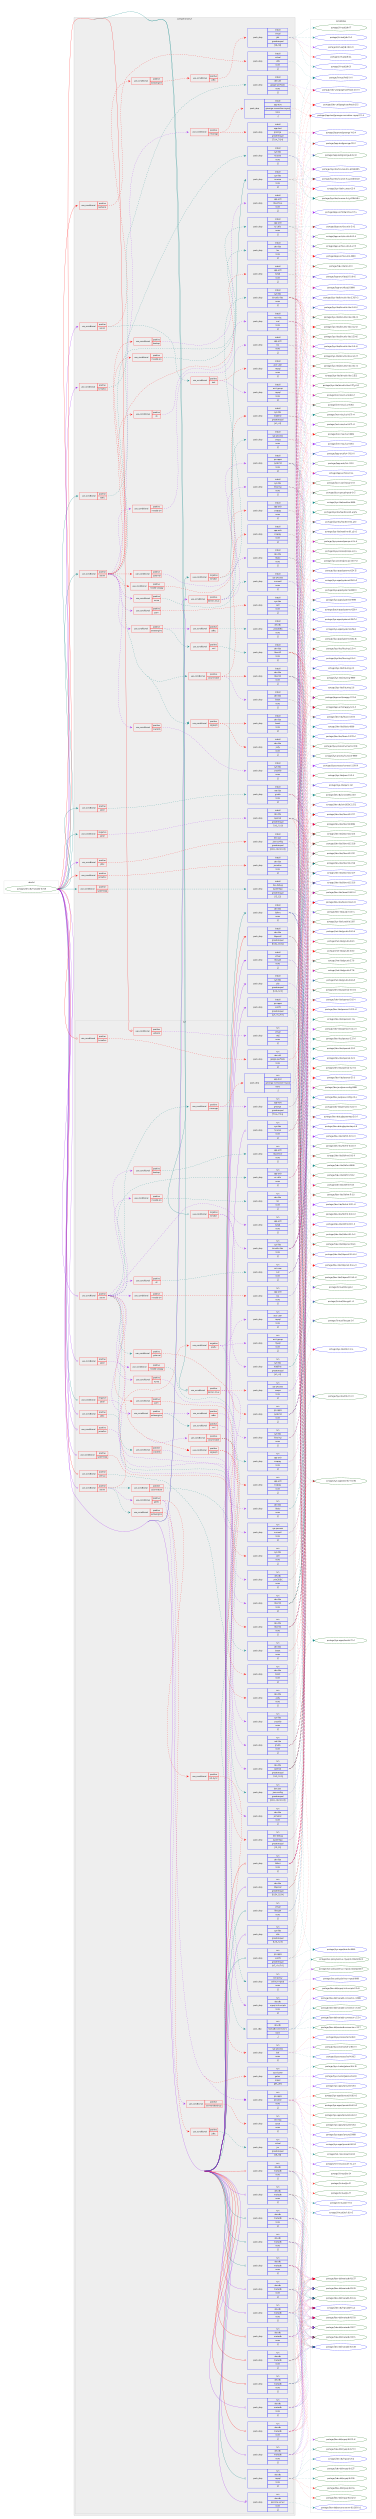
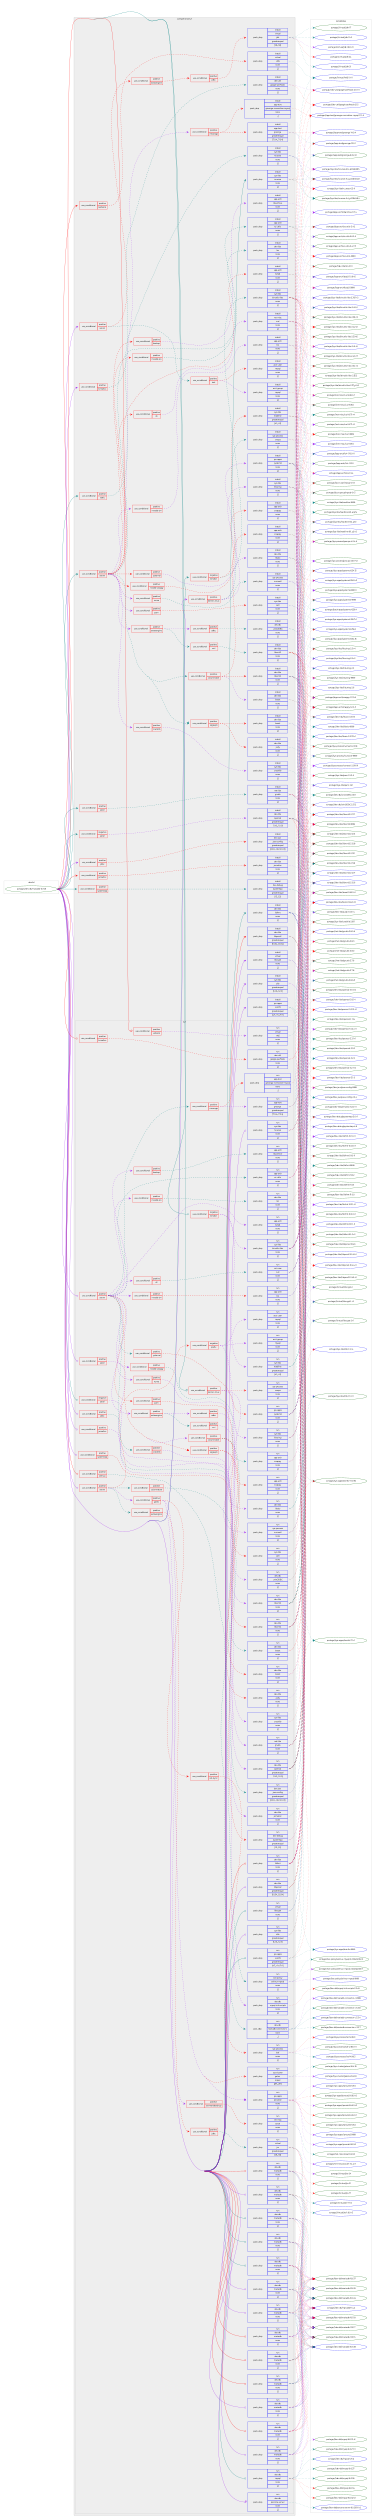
(341, 551) -> none
